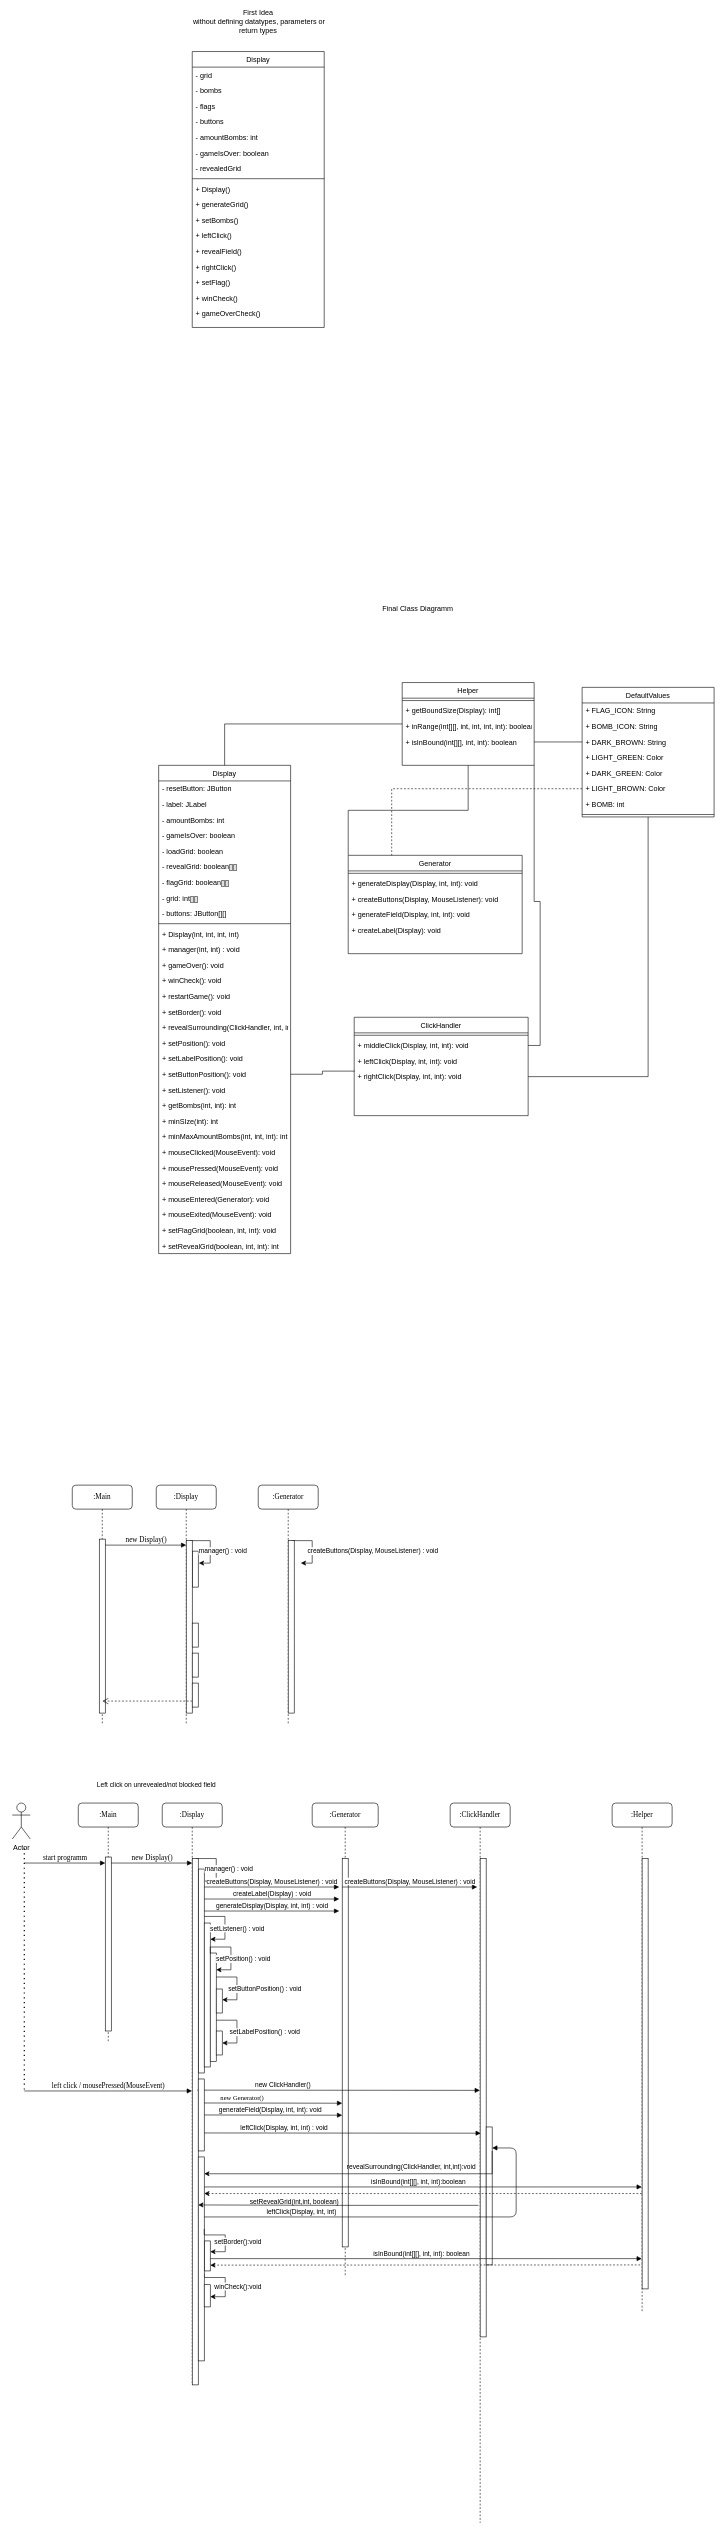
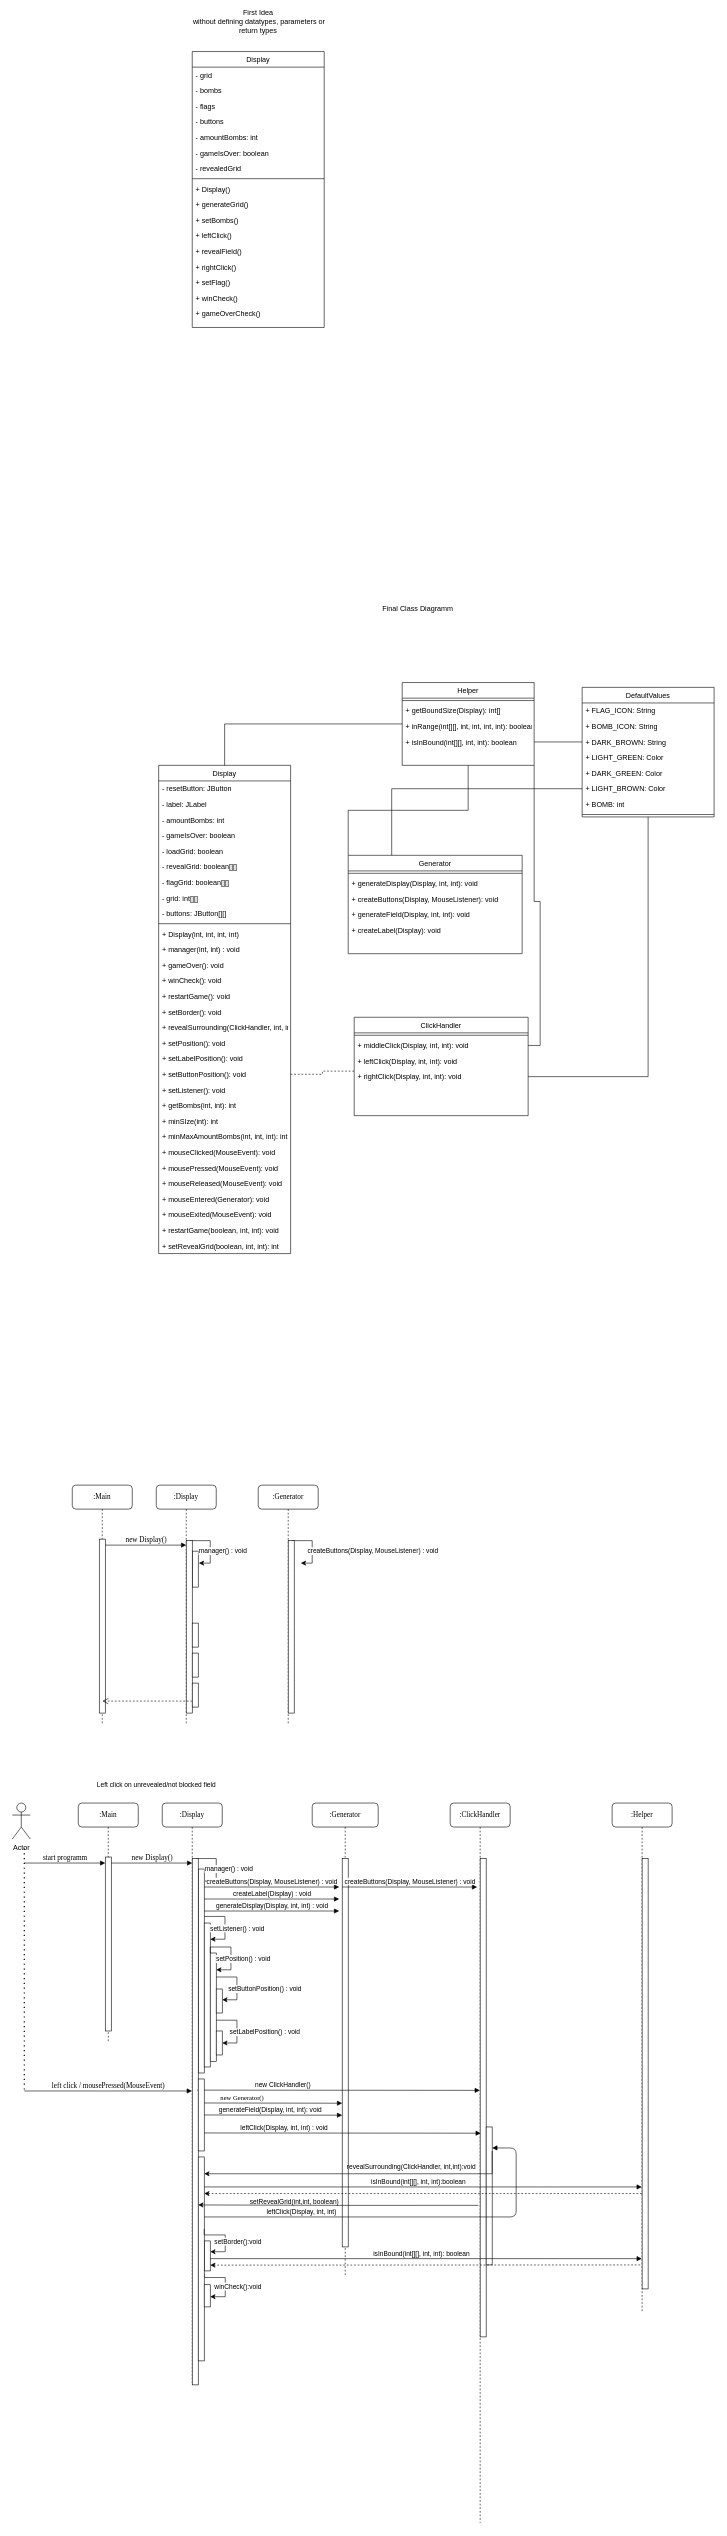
(453, 789) -> (453, 789)
(323, 1073) -> (323, 1073)
(226, 1231) -> (228, 1231)
